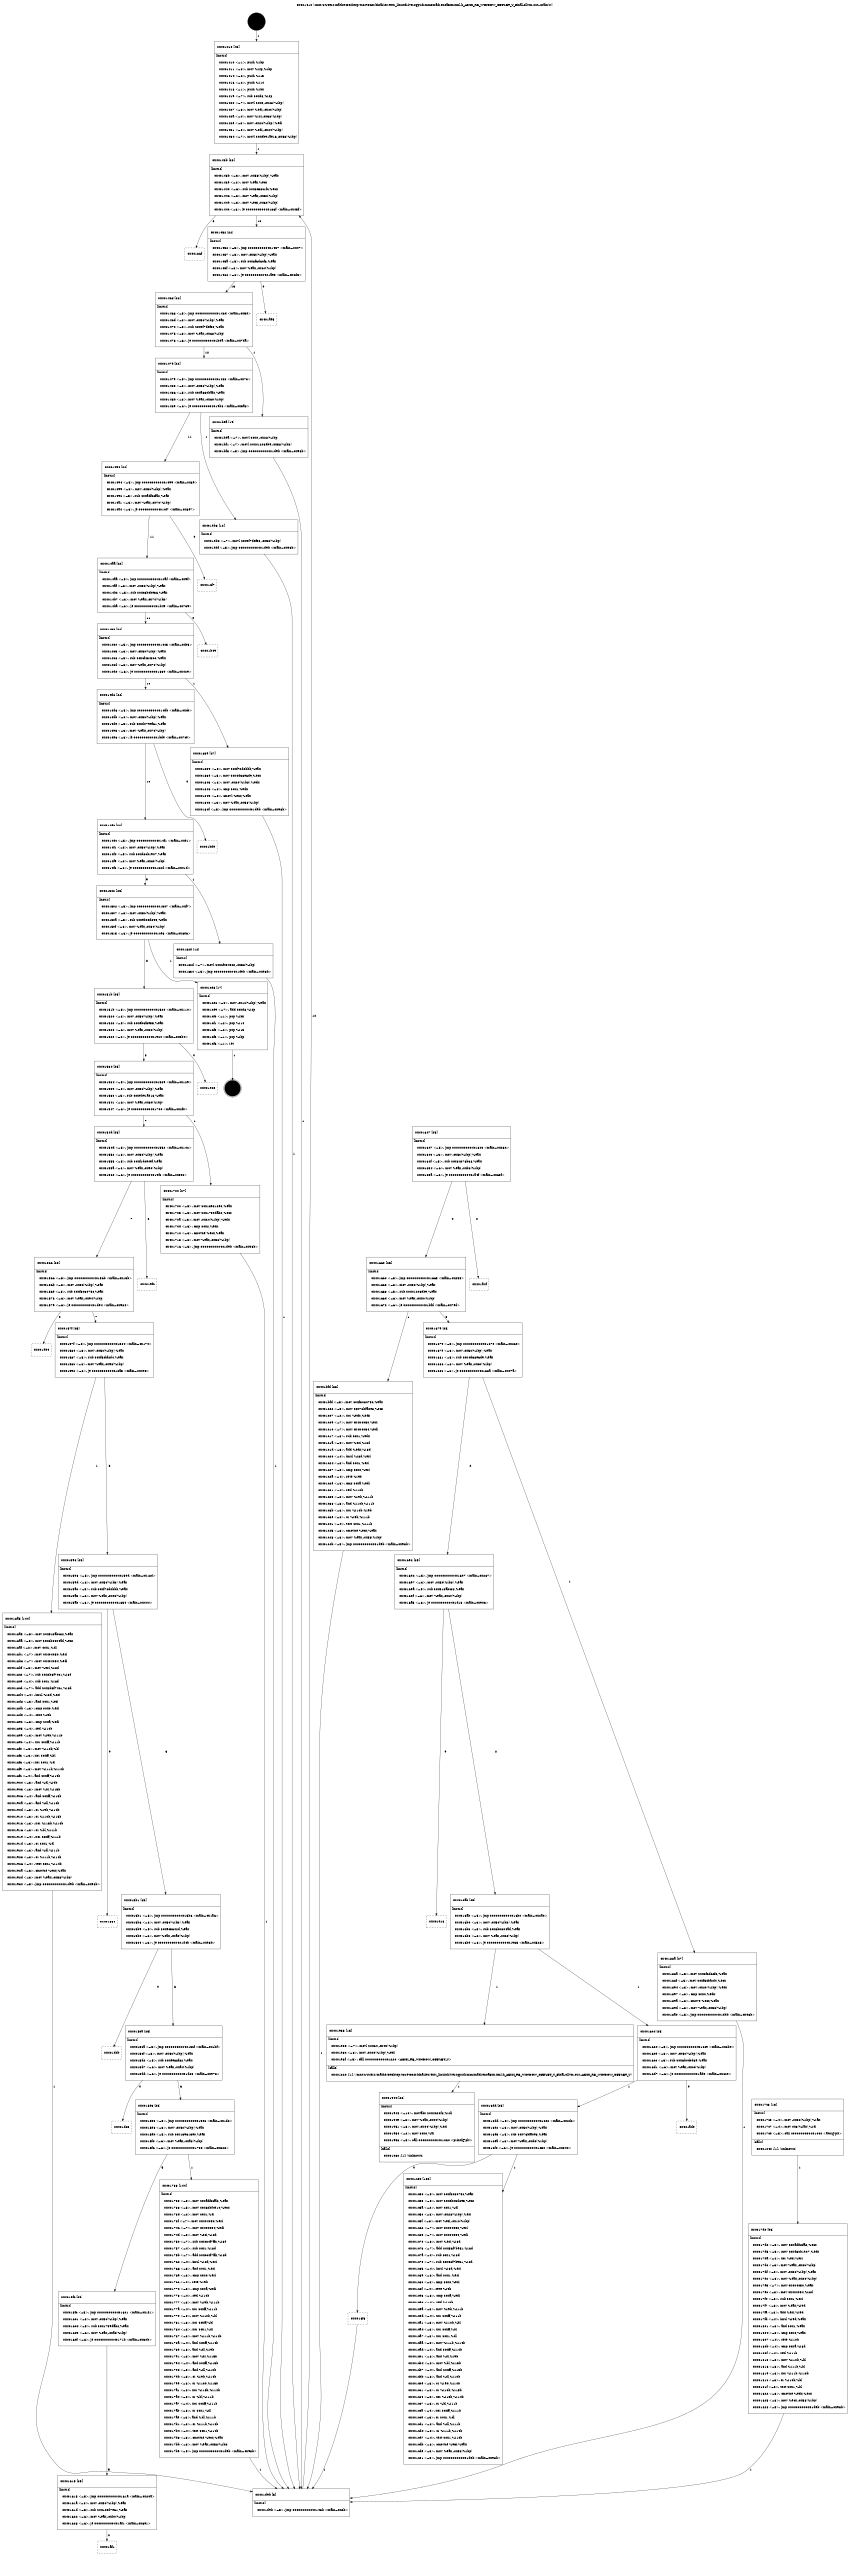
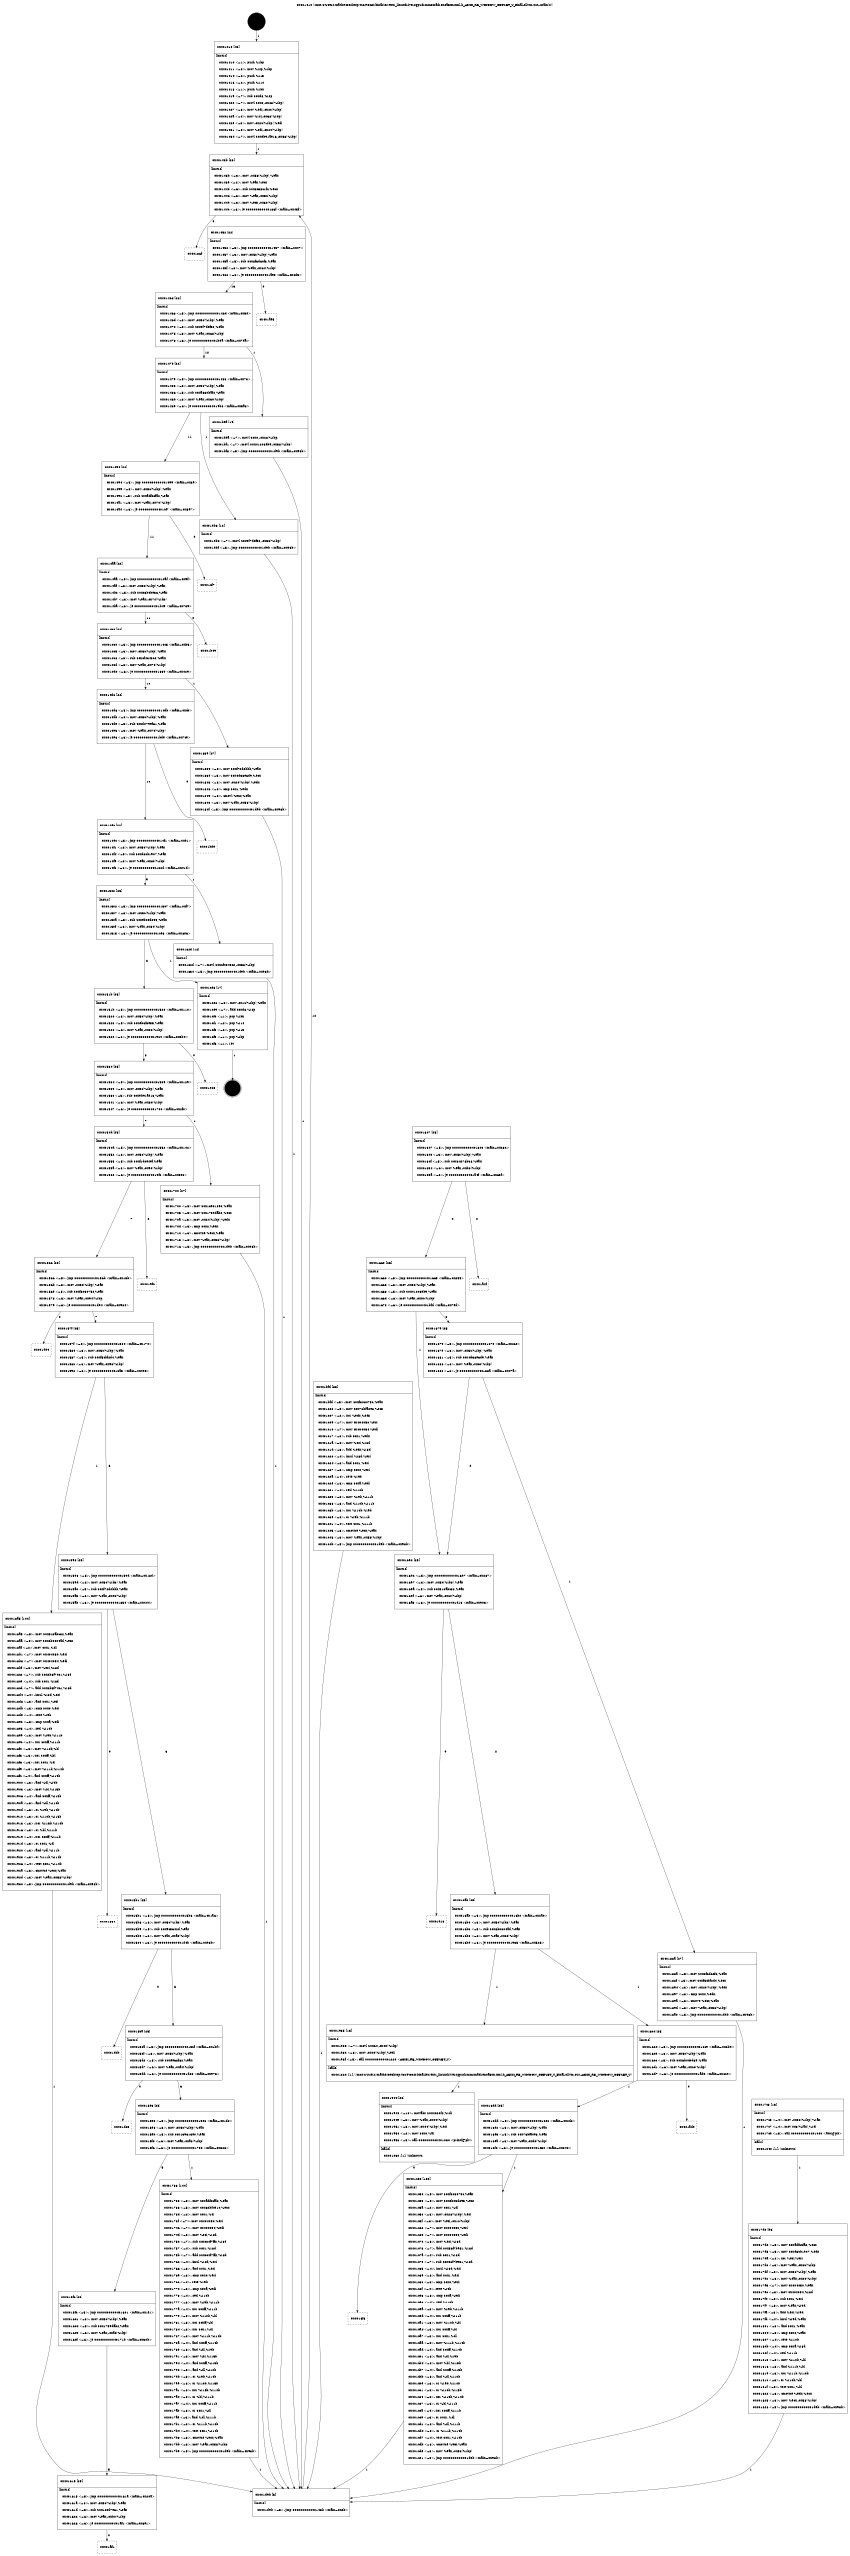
(257, 220) -> none
(398, 1345) -> (423, 1432)
(343, 2408) -> (374, 2460)
